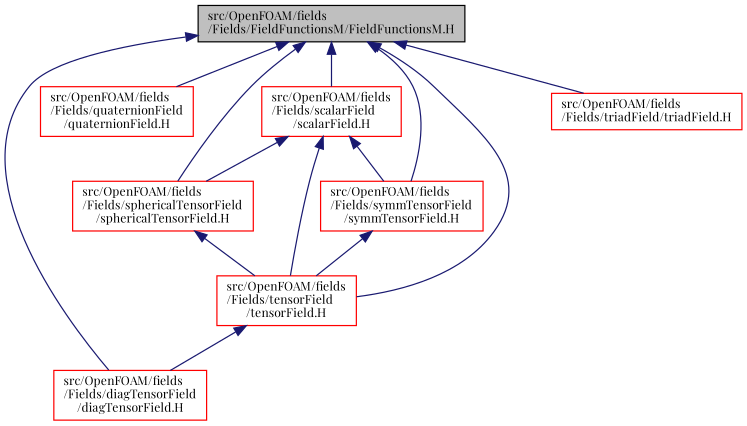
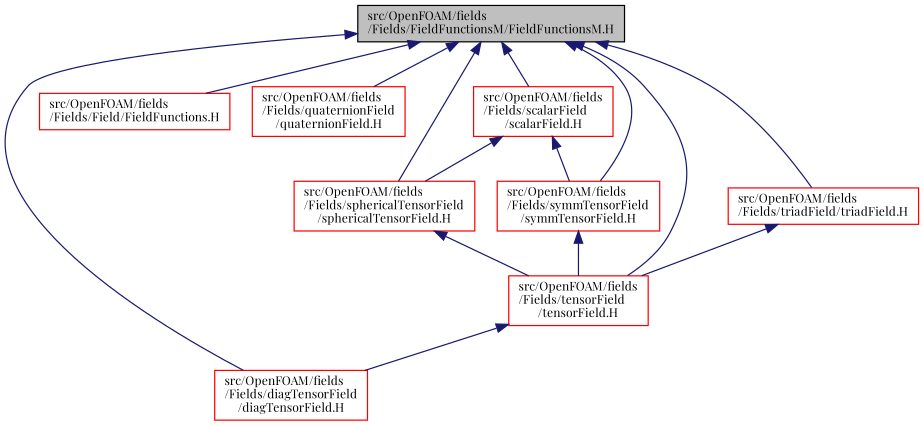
none -> (135, 112)
(303, 211) -> (704, 252)
